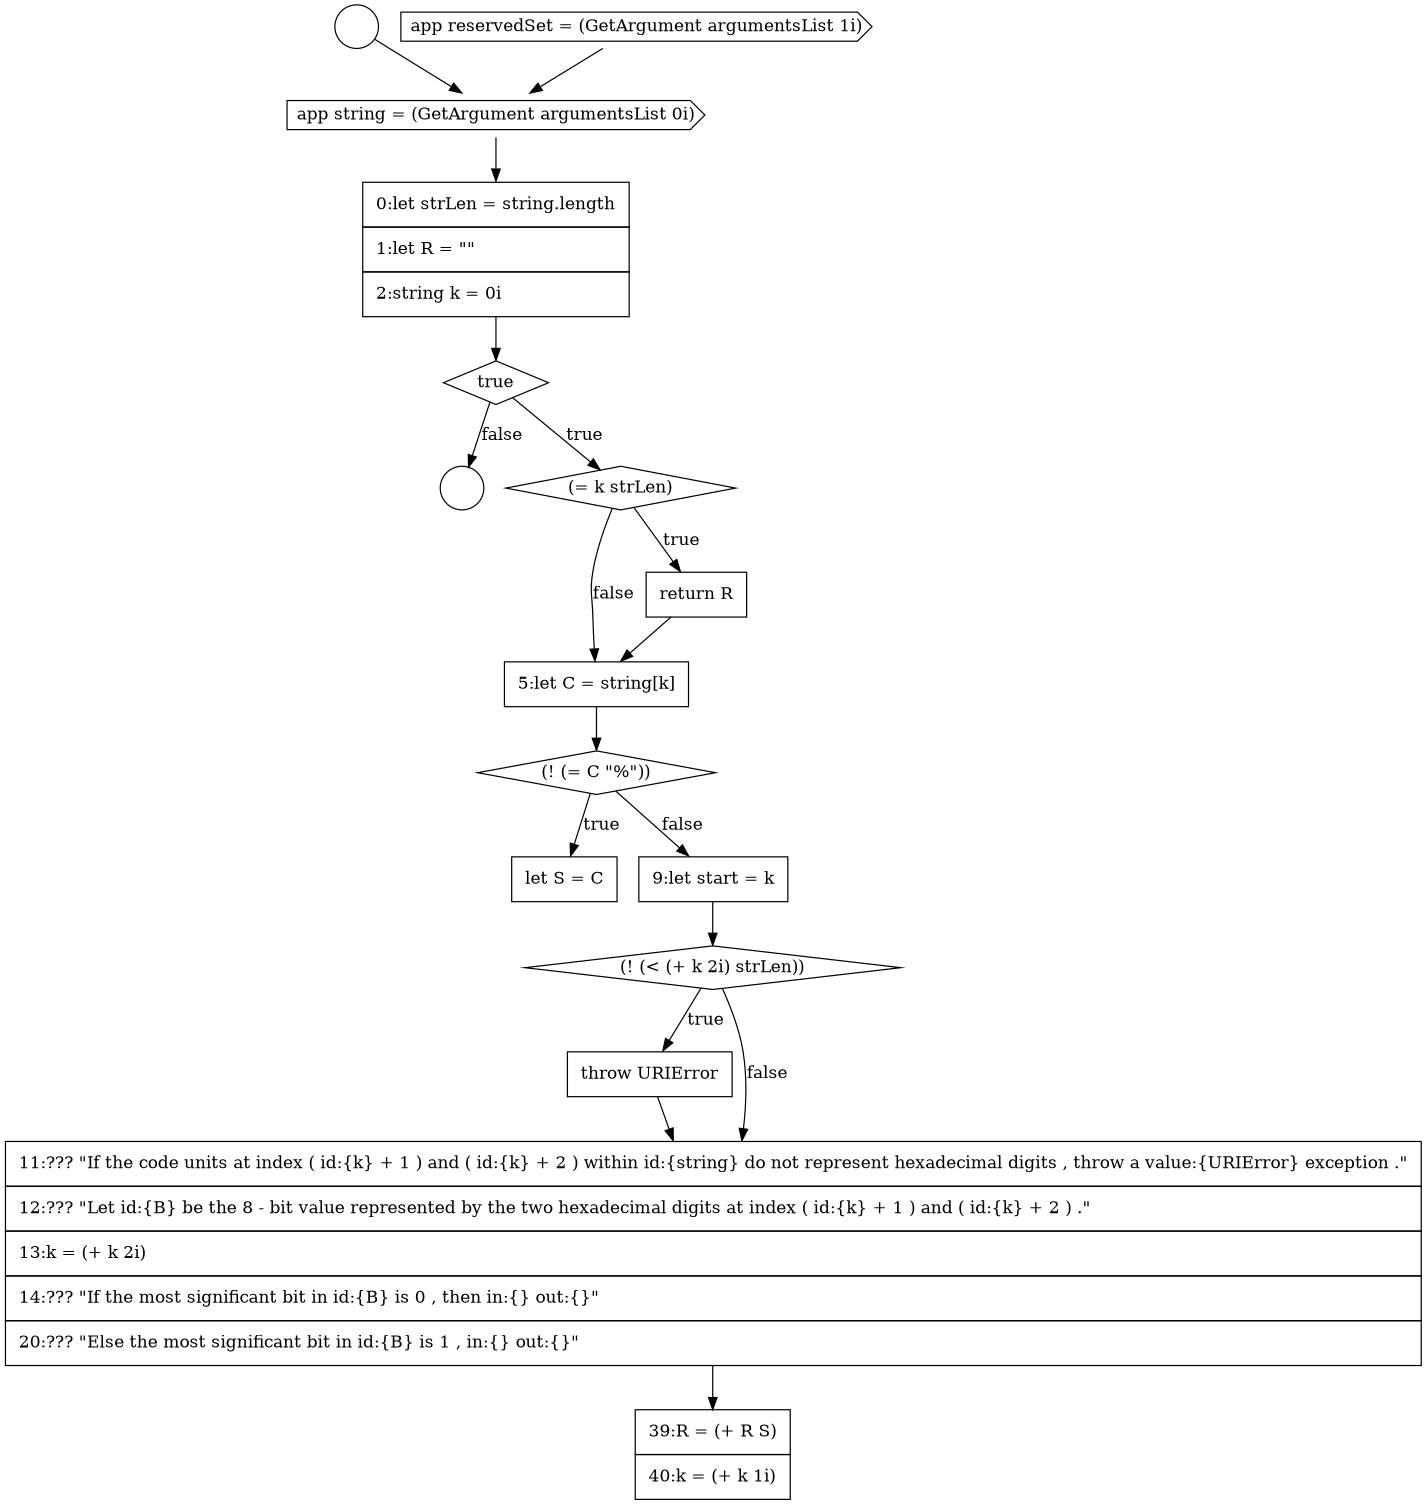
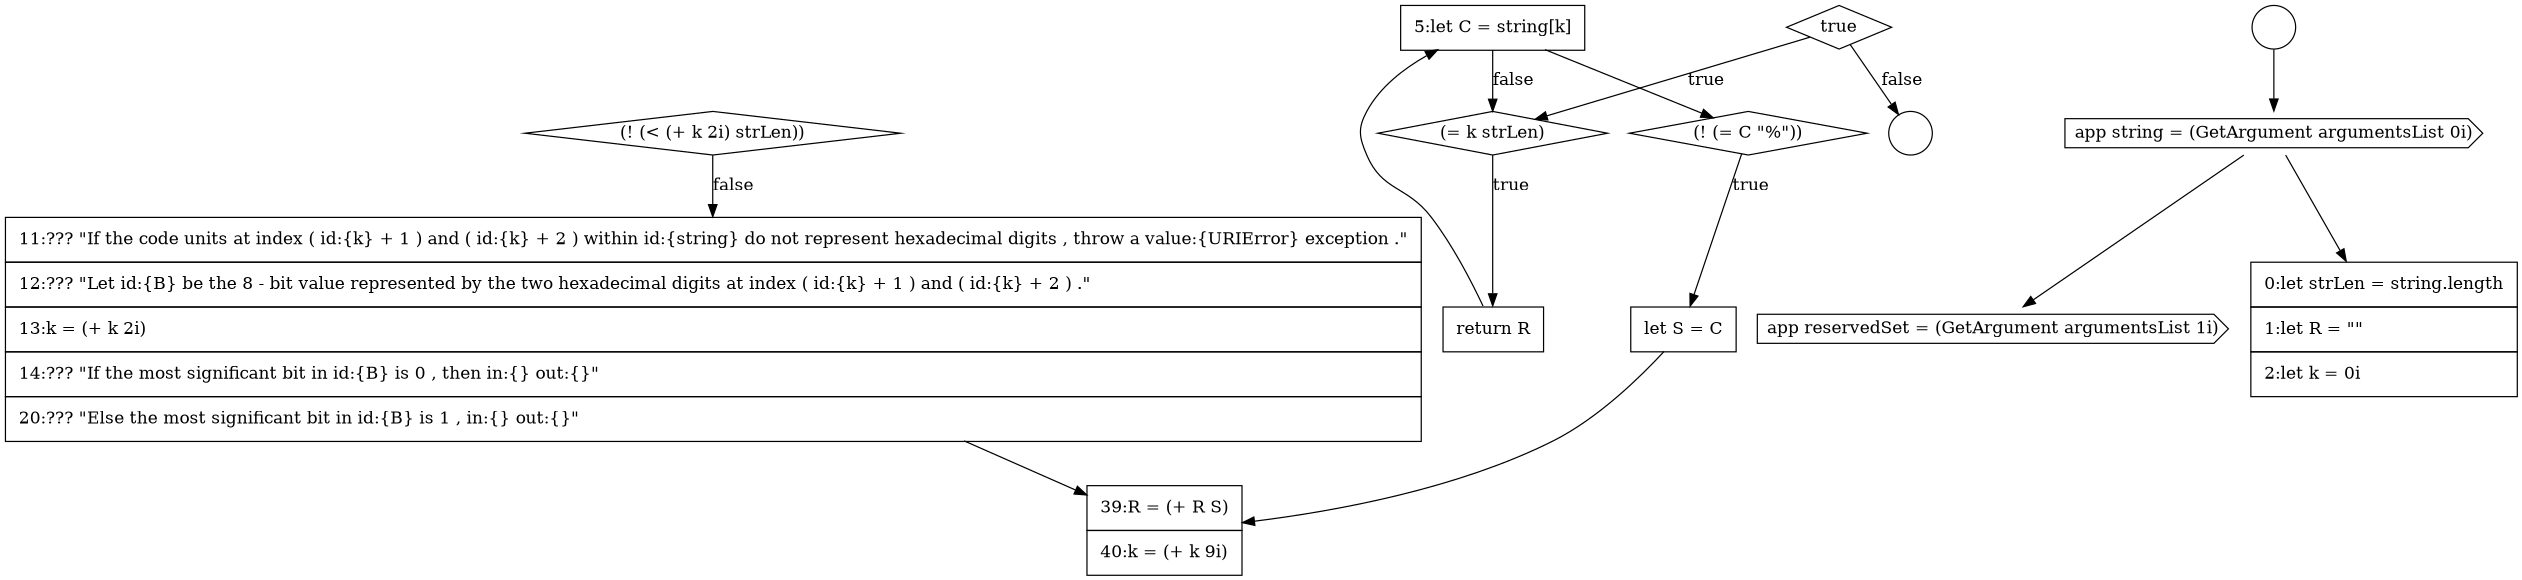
(572, 67) -> (2139, 227)
(439, 294) -> (2313, 374)
(496, 332) -> none
none -> (1476, 473)
(592, 577) -> (1493, 75)
(713, 879) -> none
(650, 1074) -> none
(713, 1476) -> (1164, 552)
